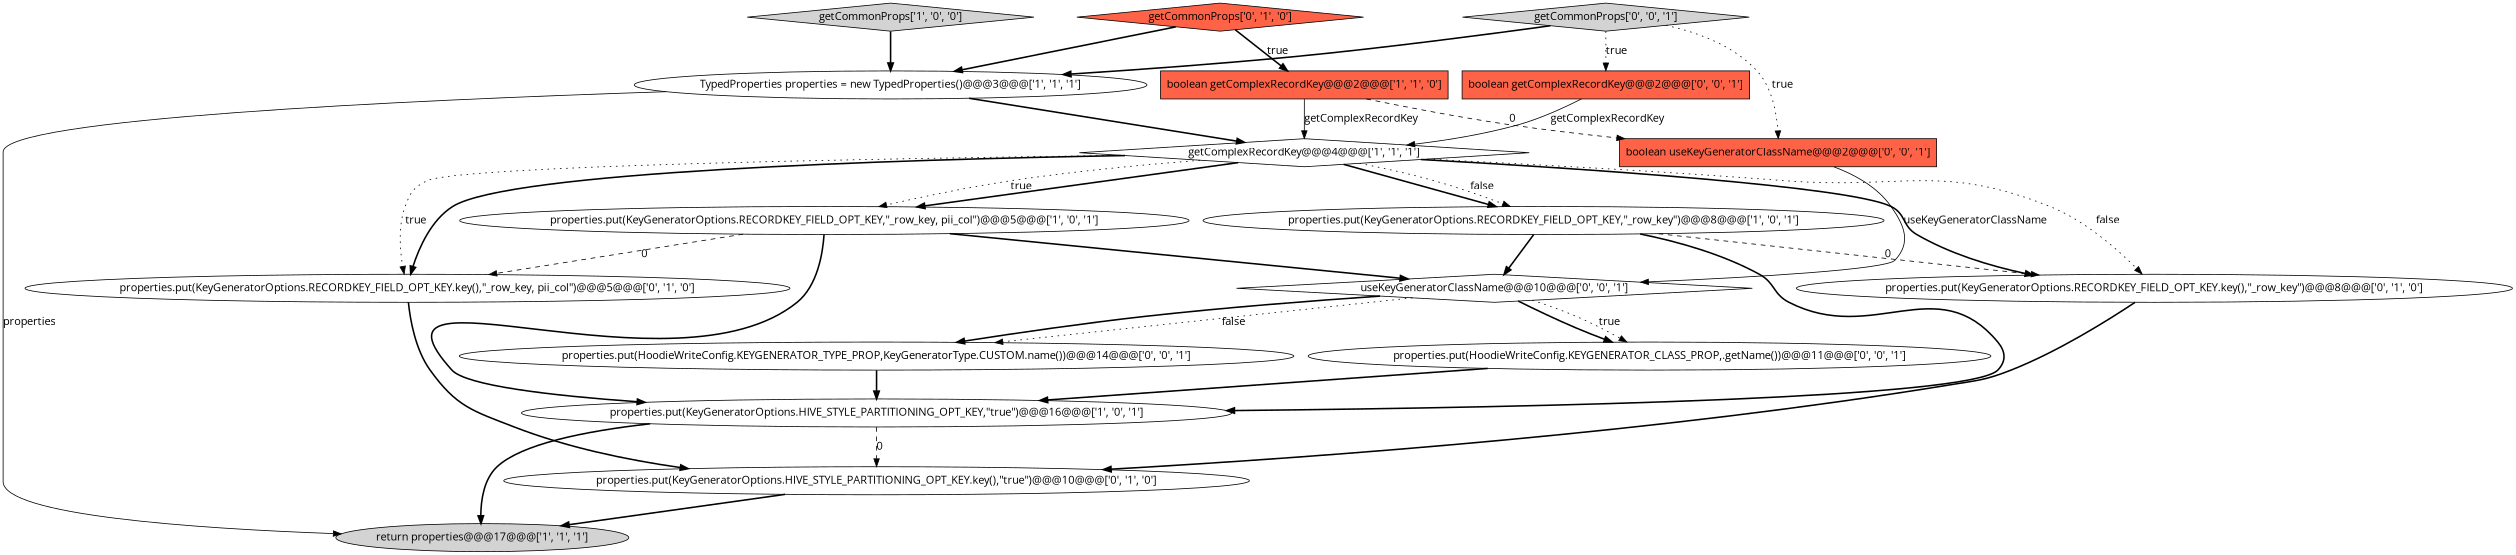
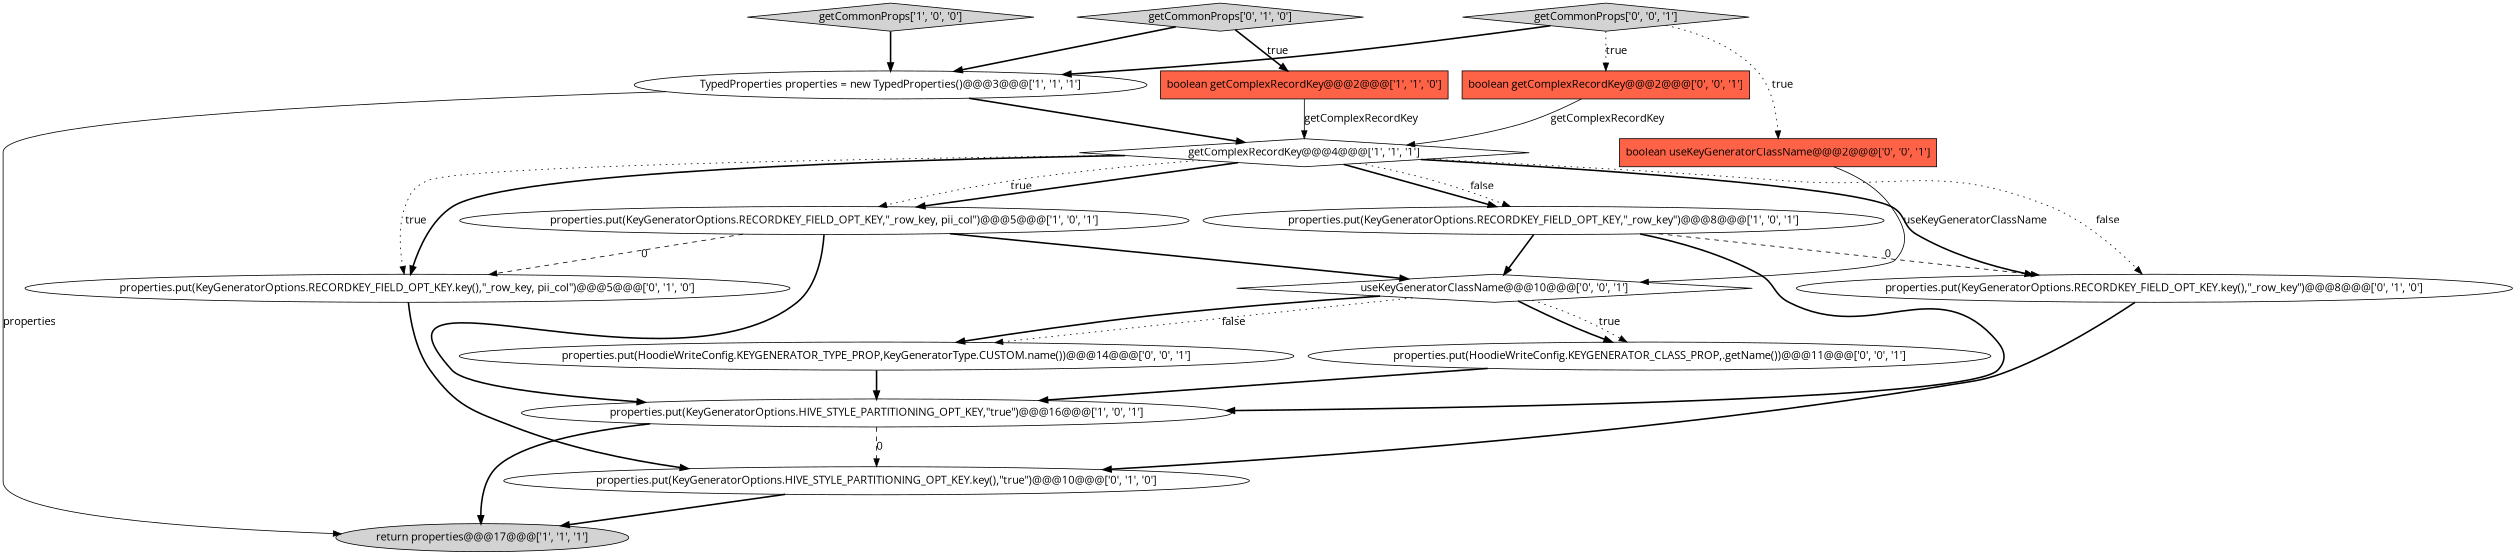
(1220, 17) -> (1220, 17)
(1491, 122) -> none
